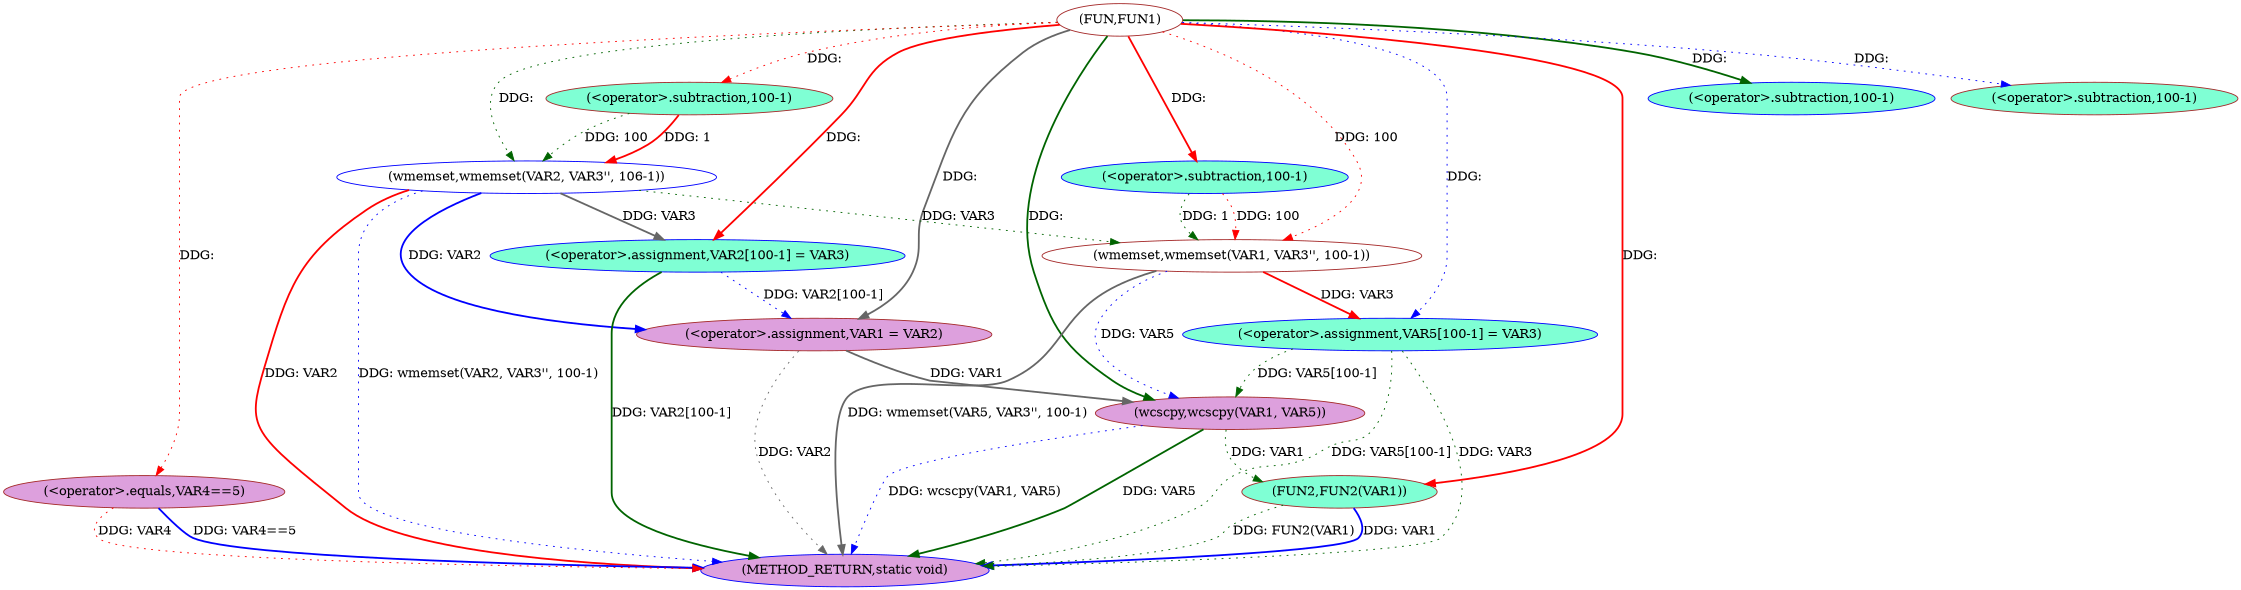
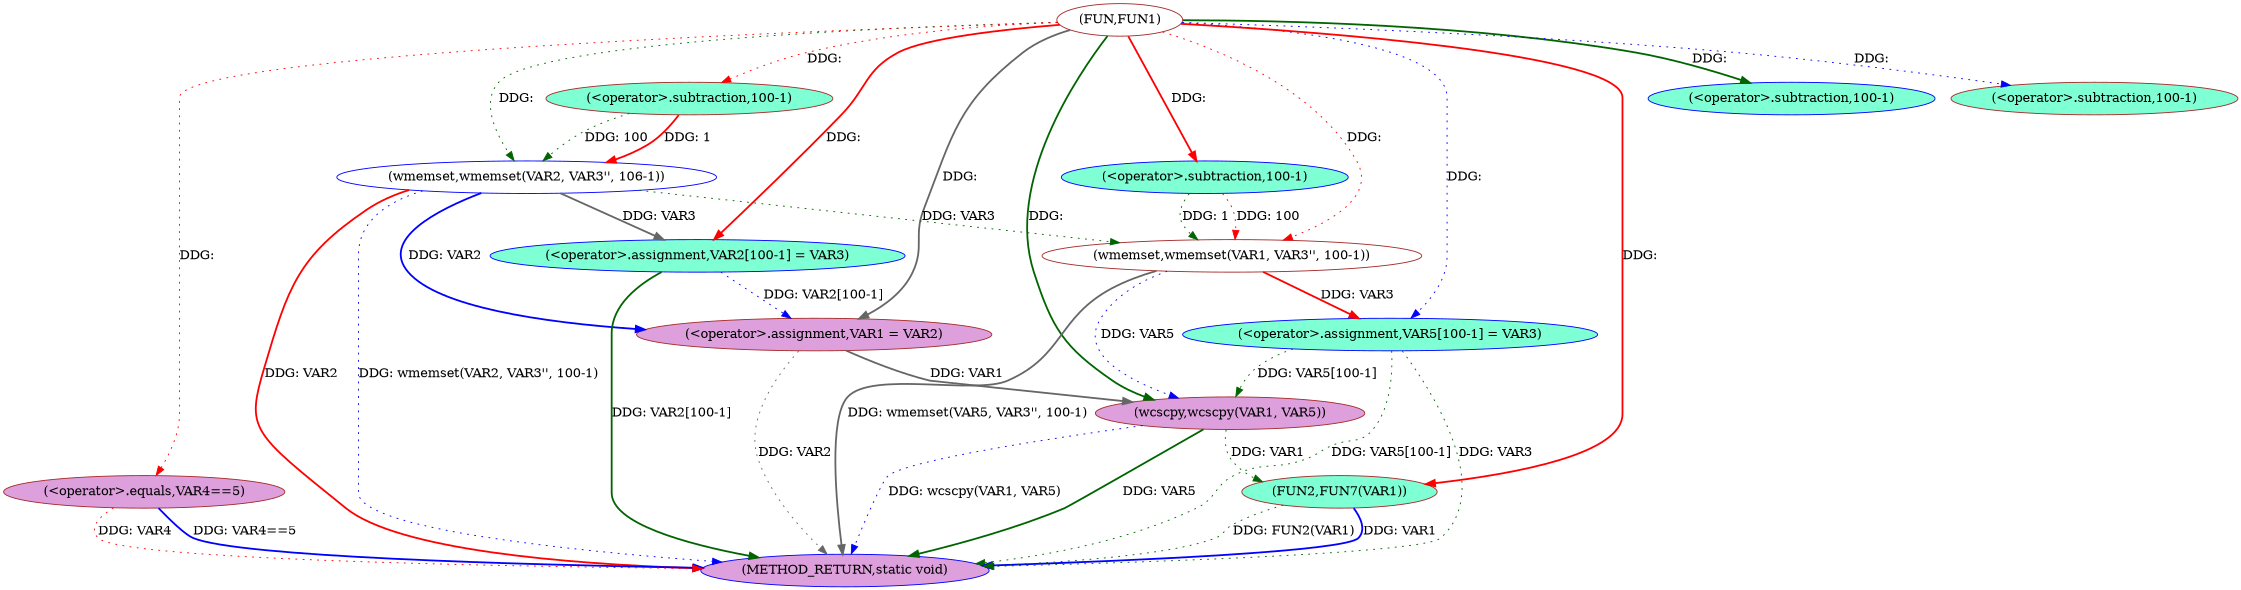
(1366, 138) -> (1366, 138)
(1340, 492) -> (1340, 492)
